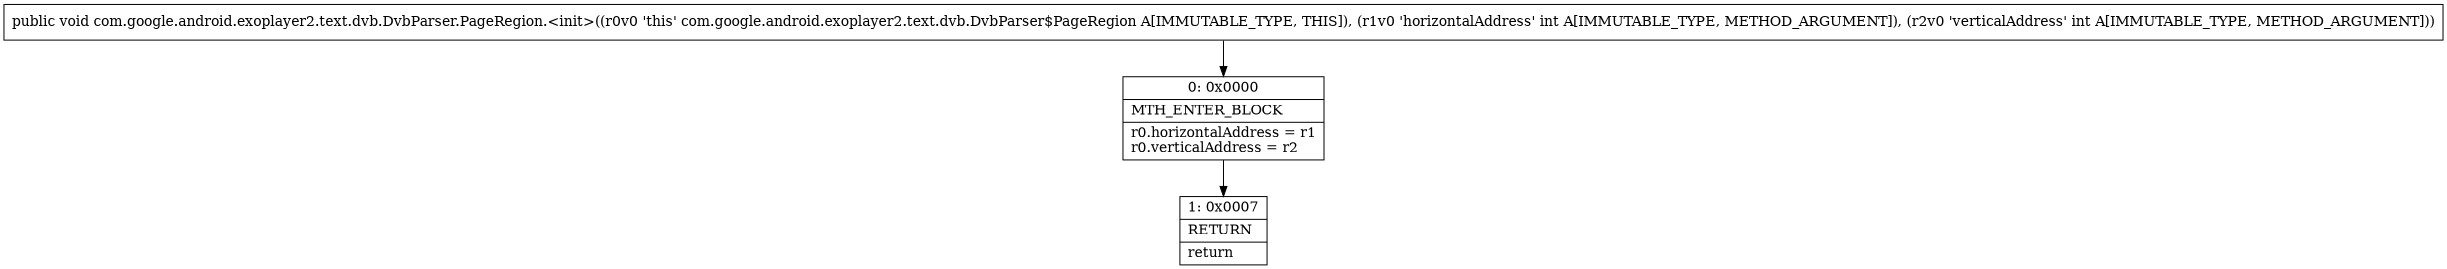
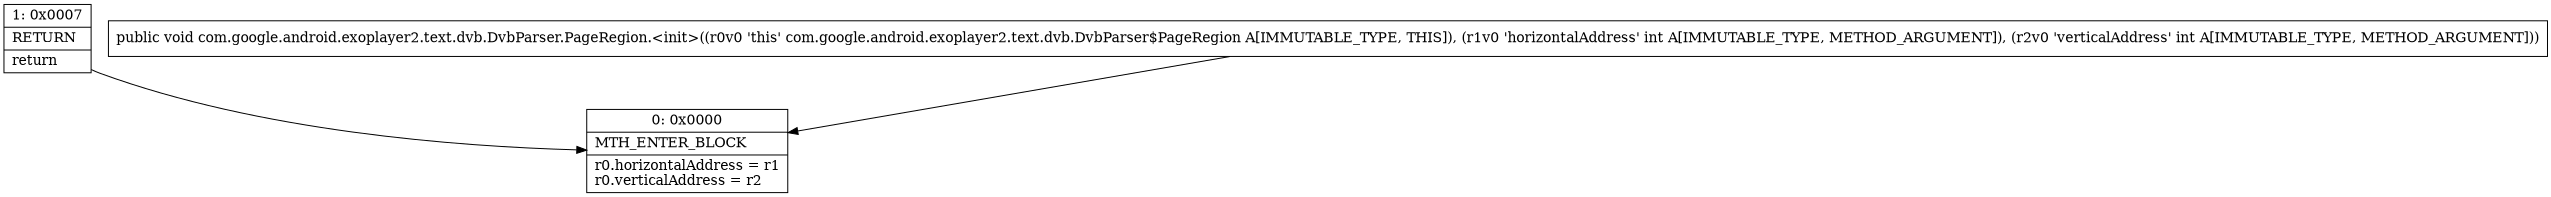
(1223, 173) -> (331, 129)
